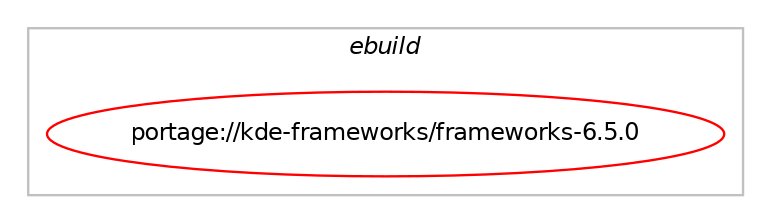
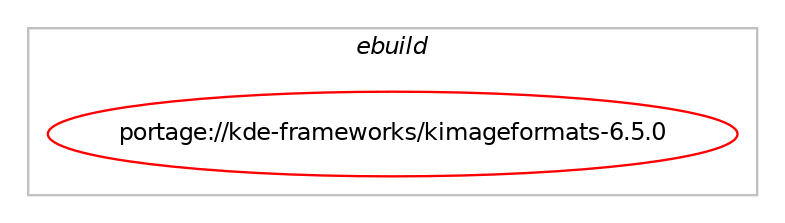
(386, 134) -> (393, 134)
